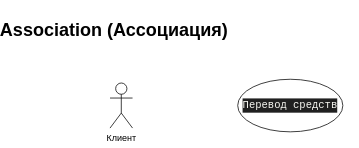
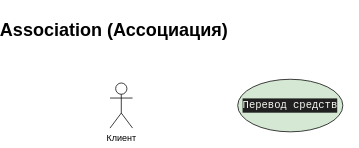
(290, 105) -> (290, 105)
